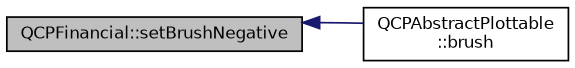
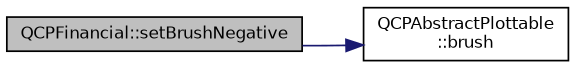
(342, 23) -> (324, 46)
